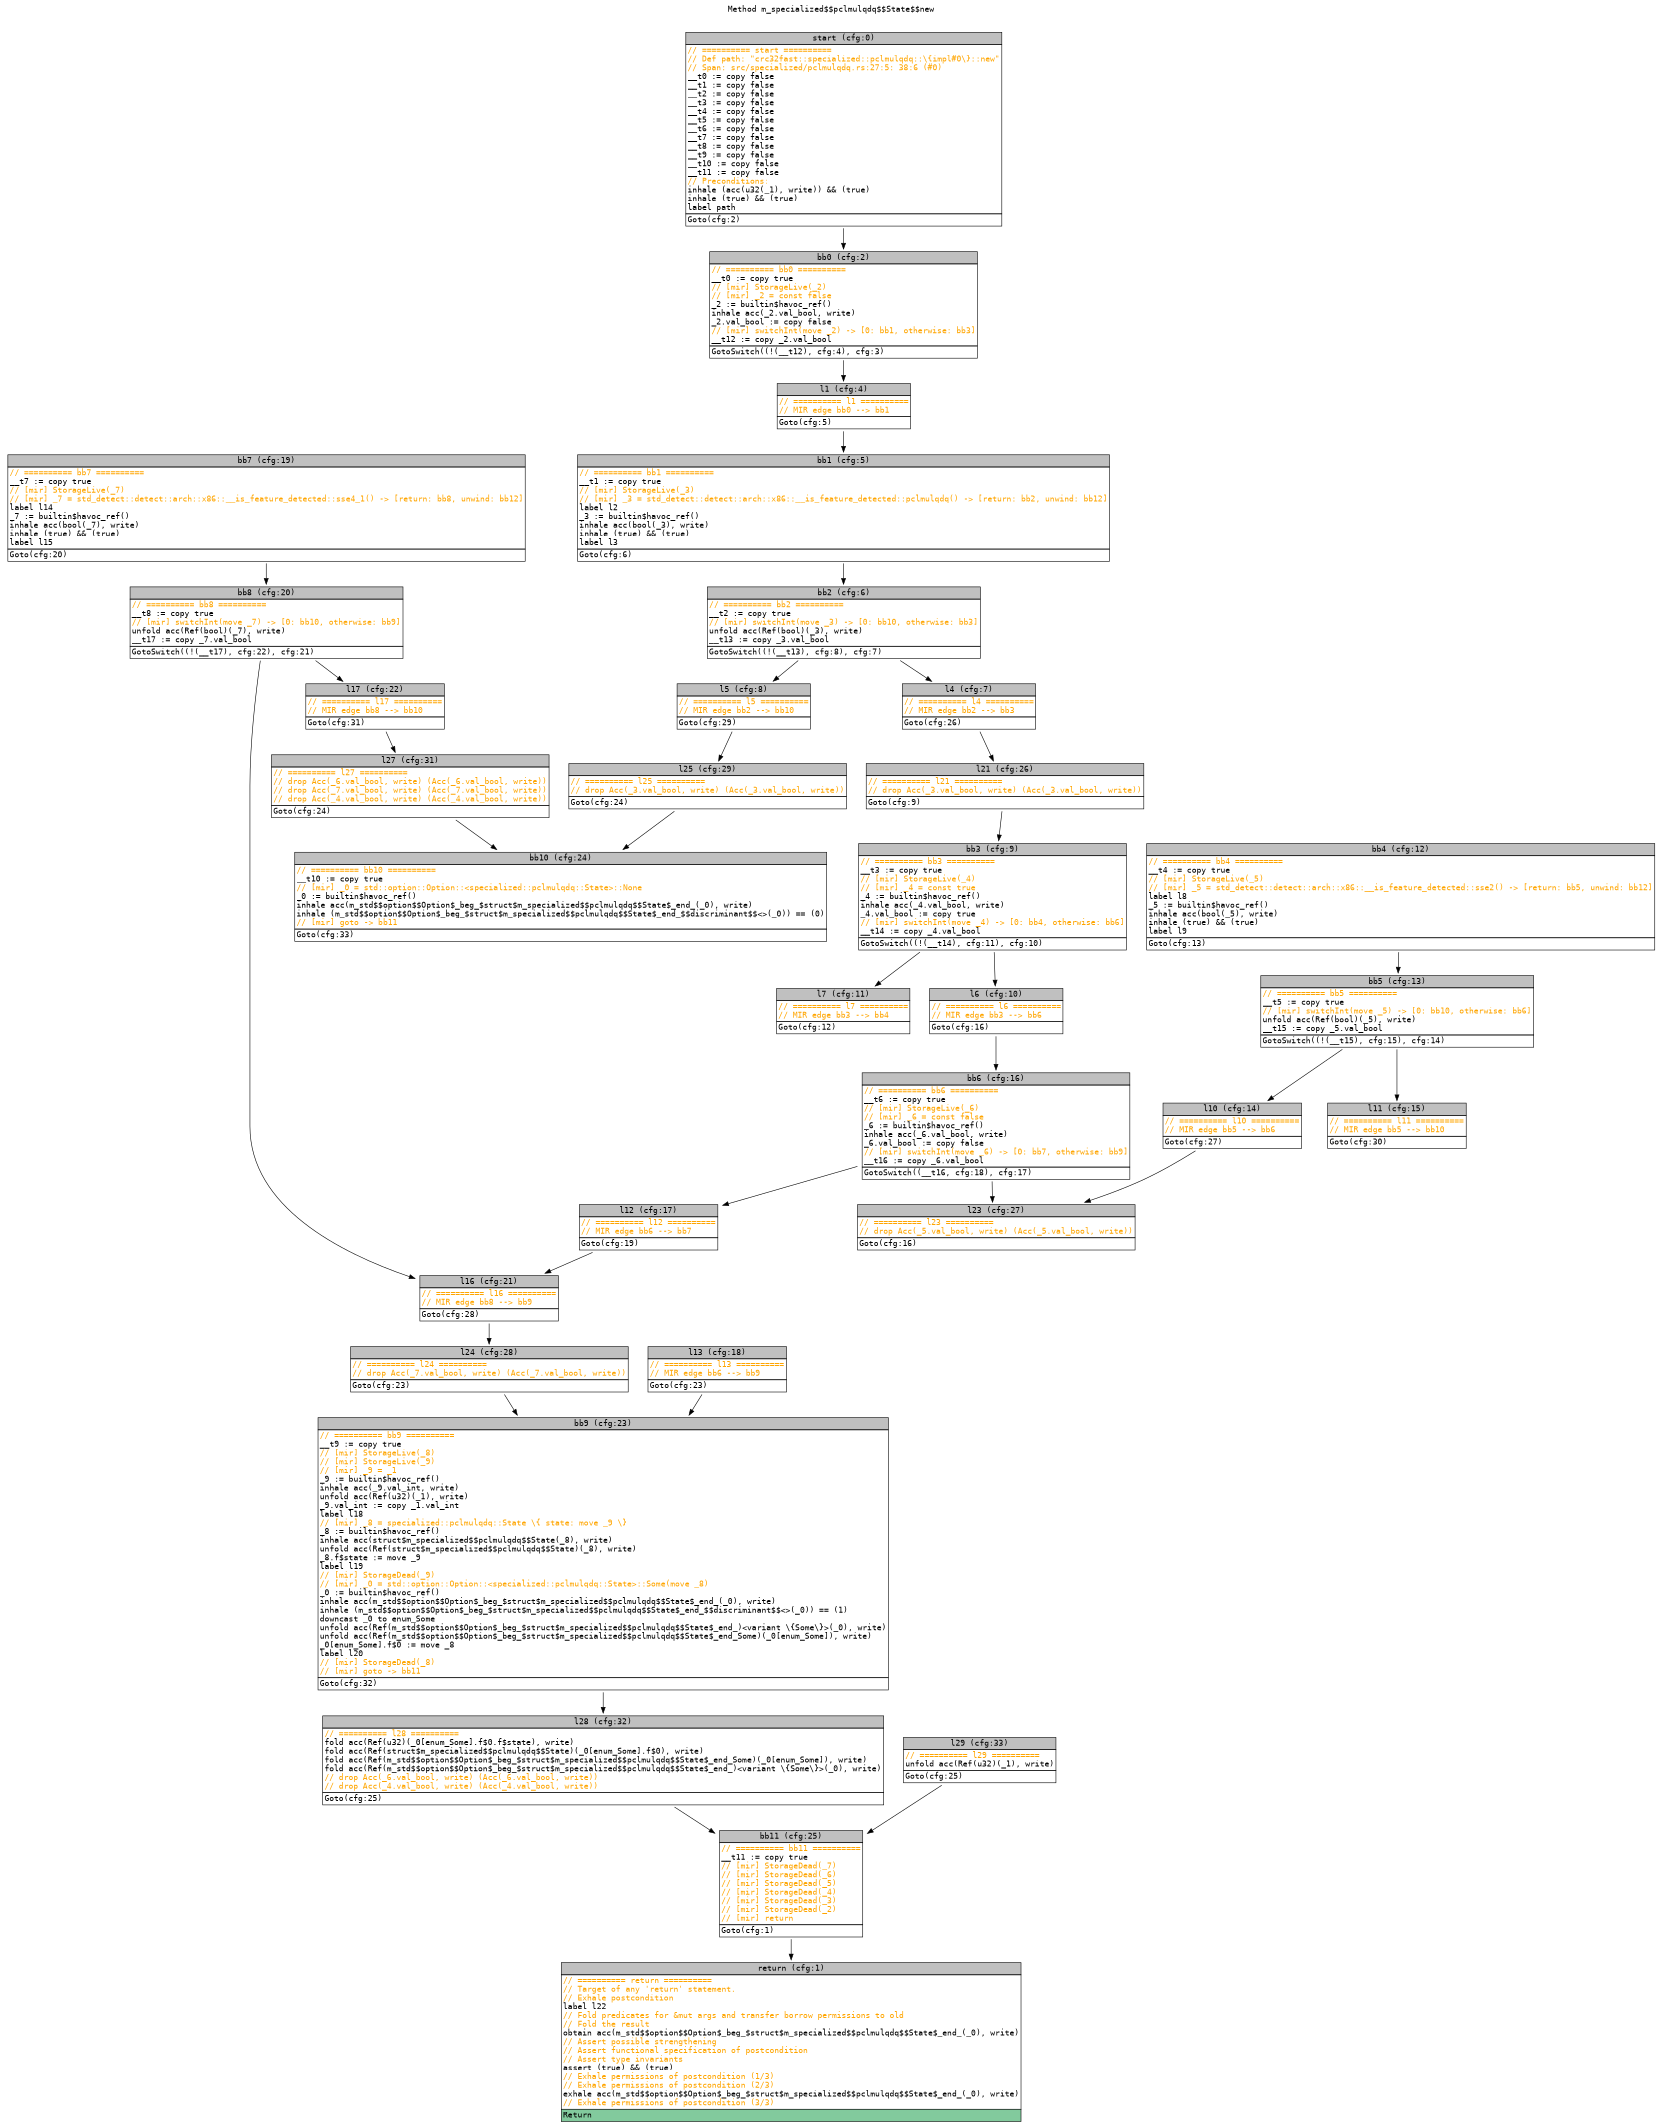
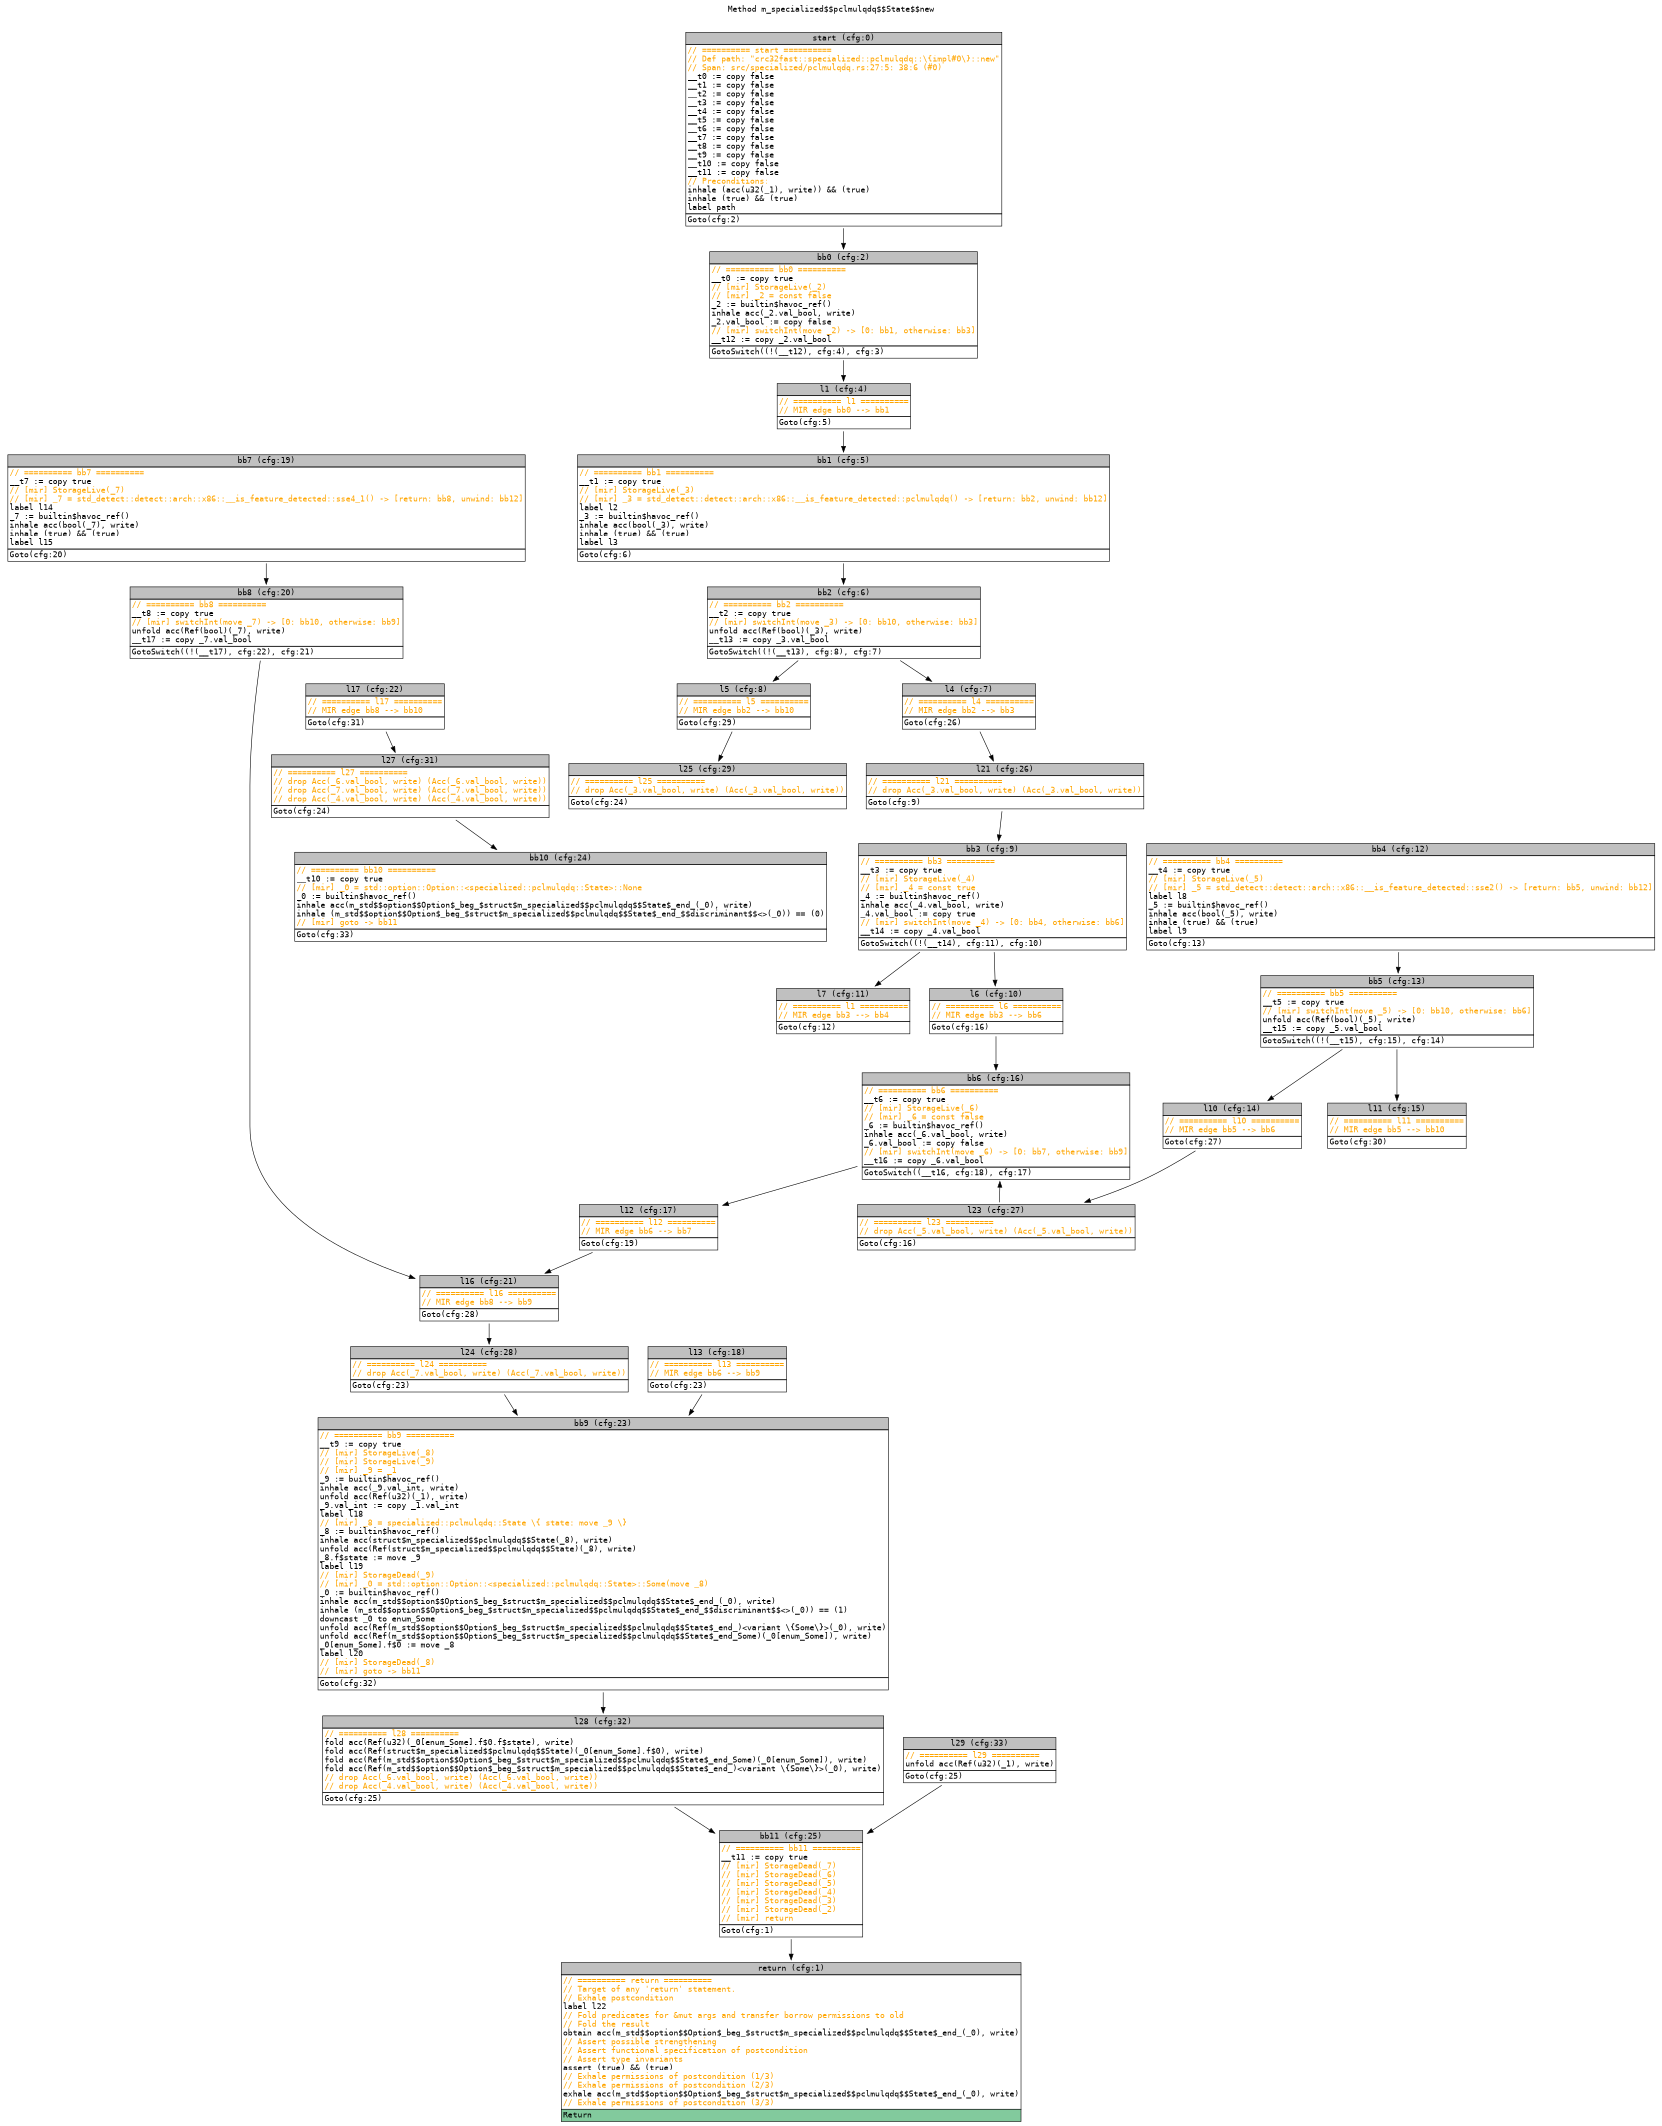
(327, 669) -> none
(651, 829) -> none
(843, 1006) -> (843, 1006)
(992, 1189) -> (1000, 1195)
